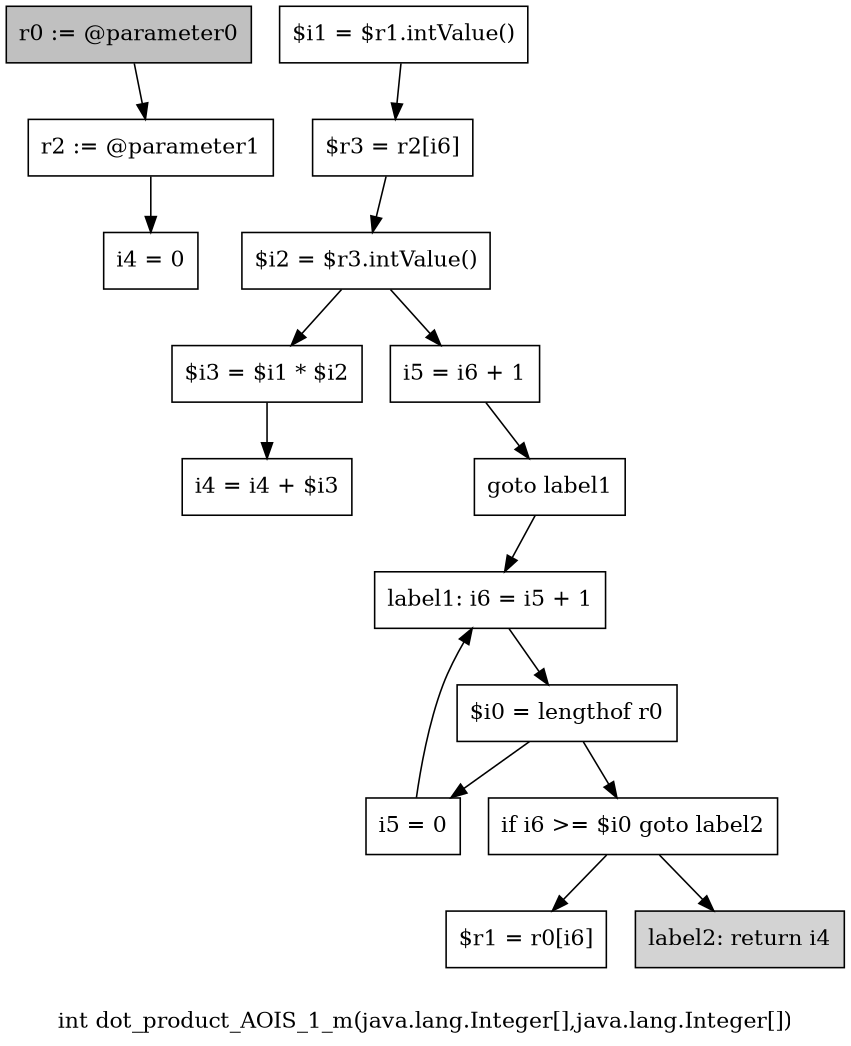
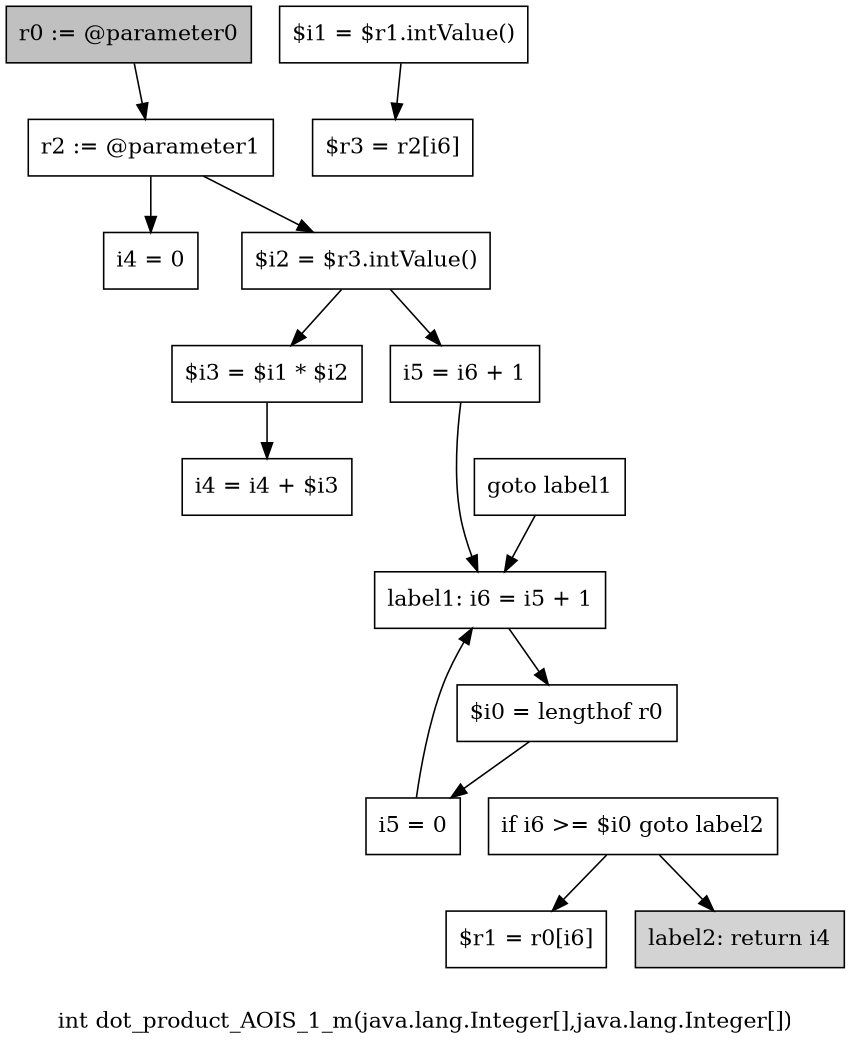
(381, 197) -> (251, 201)
(503, 424) -> (457, 480)
(596, 763) -> none
